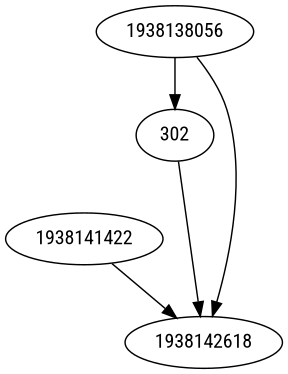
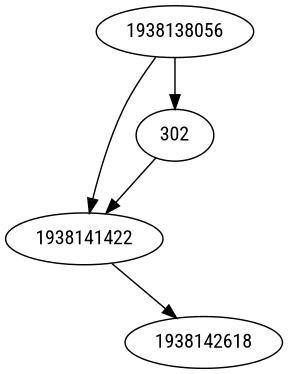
(236, 176) -> (116, 125)
(188, 231) -> (136, 180)
